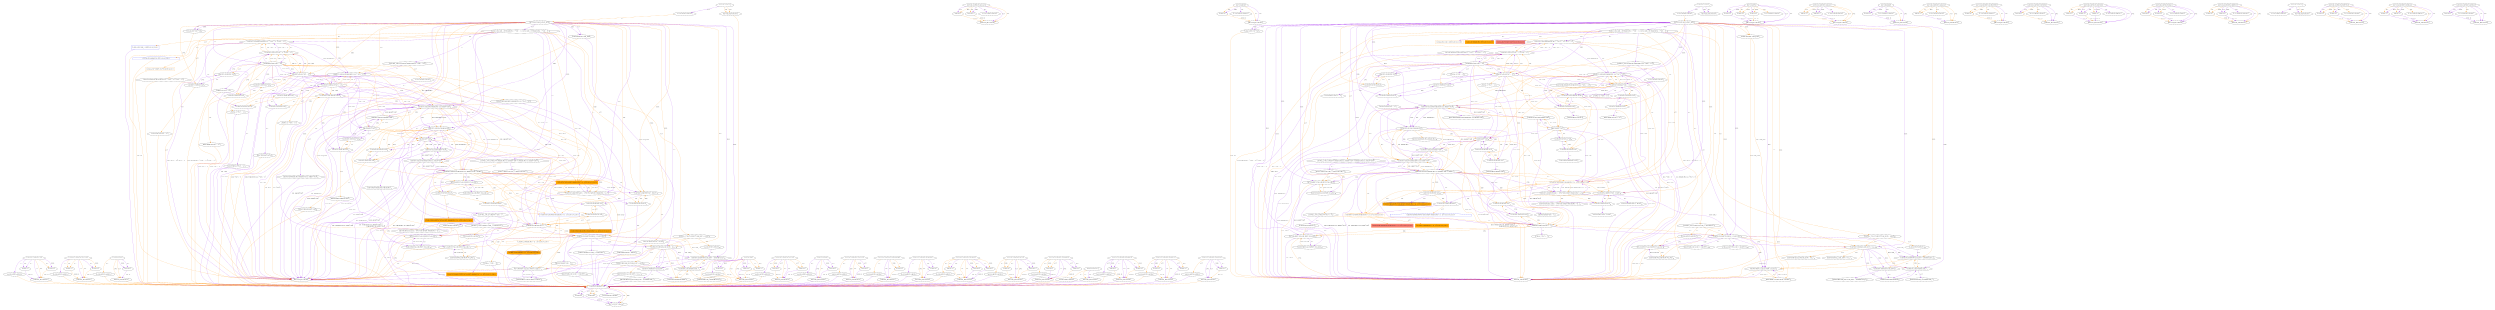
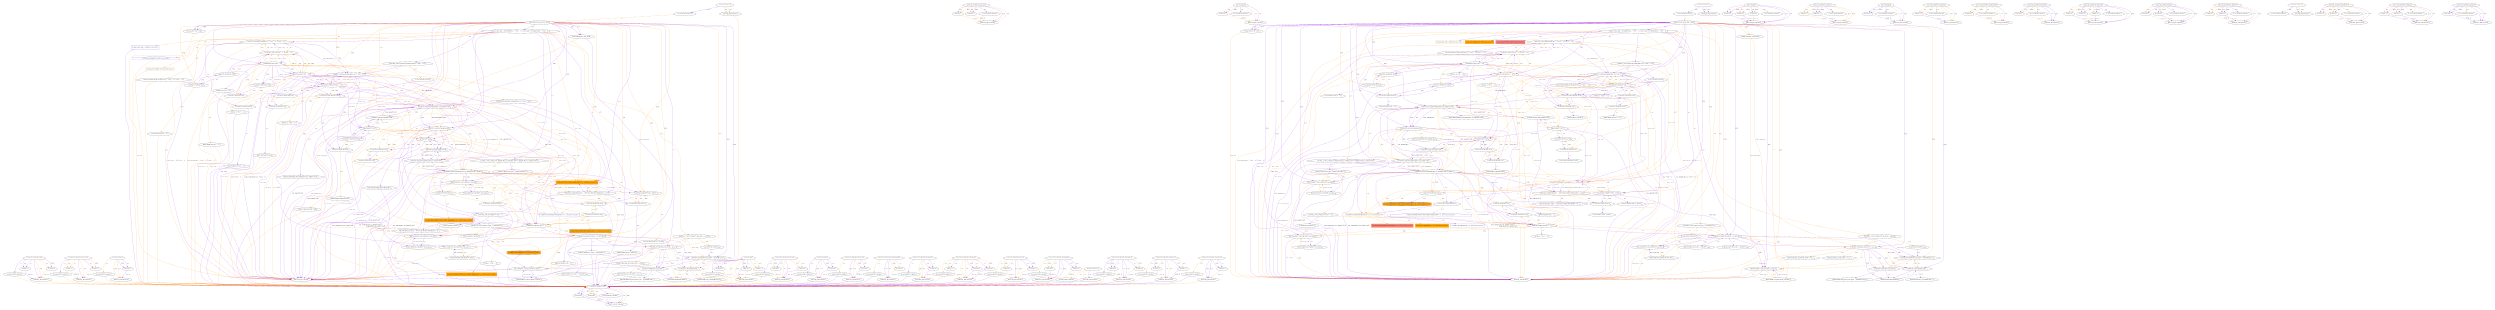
none -> (1468, 226)
(533, 242) -> none
